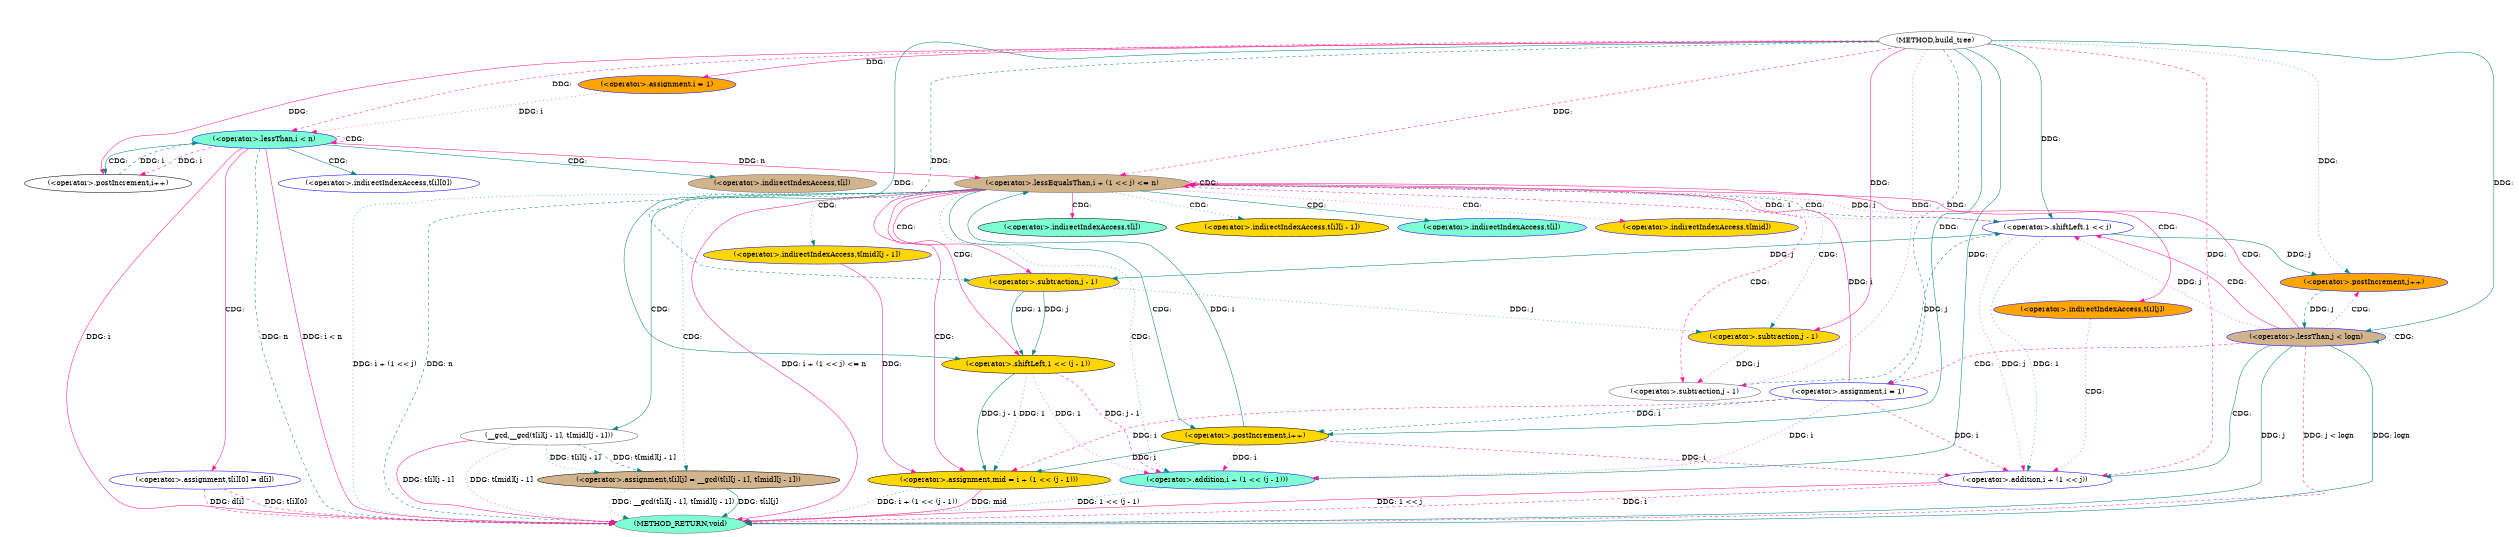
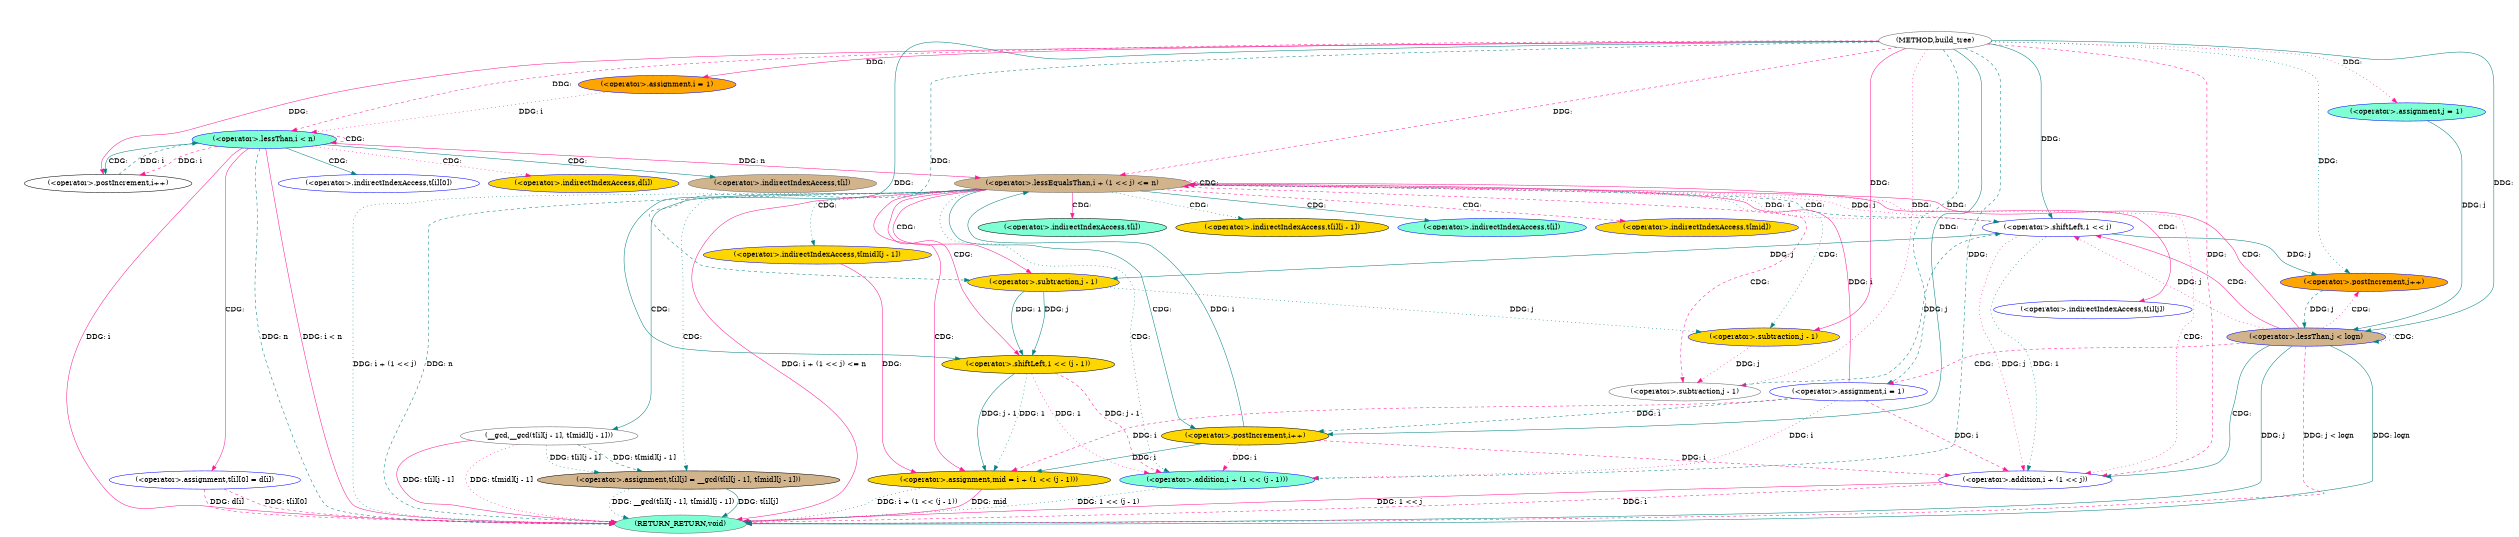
none -> (2407, 112)
none -> (584, 183)
(1391, 204) -> (1391, 204)
(2093, 310) -> (2093, 310)
(2085, 400) -> (2174, 217)
(1849, 461) -> (1849, 461)
(681, 524) -> (681, 524)
